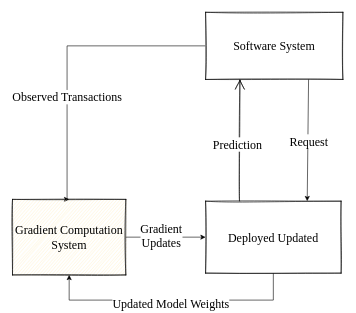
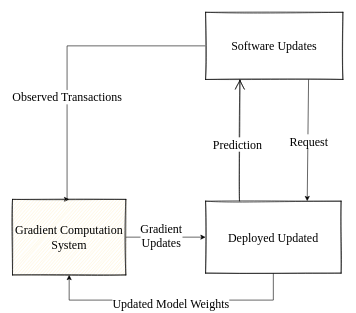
(274, 46) -> (274, 46)
